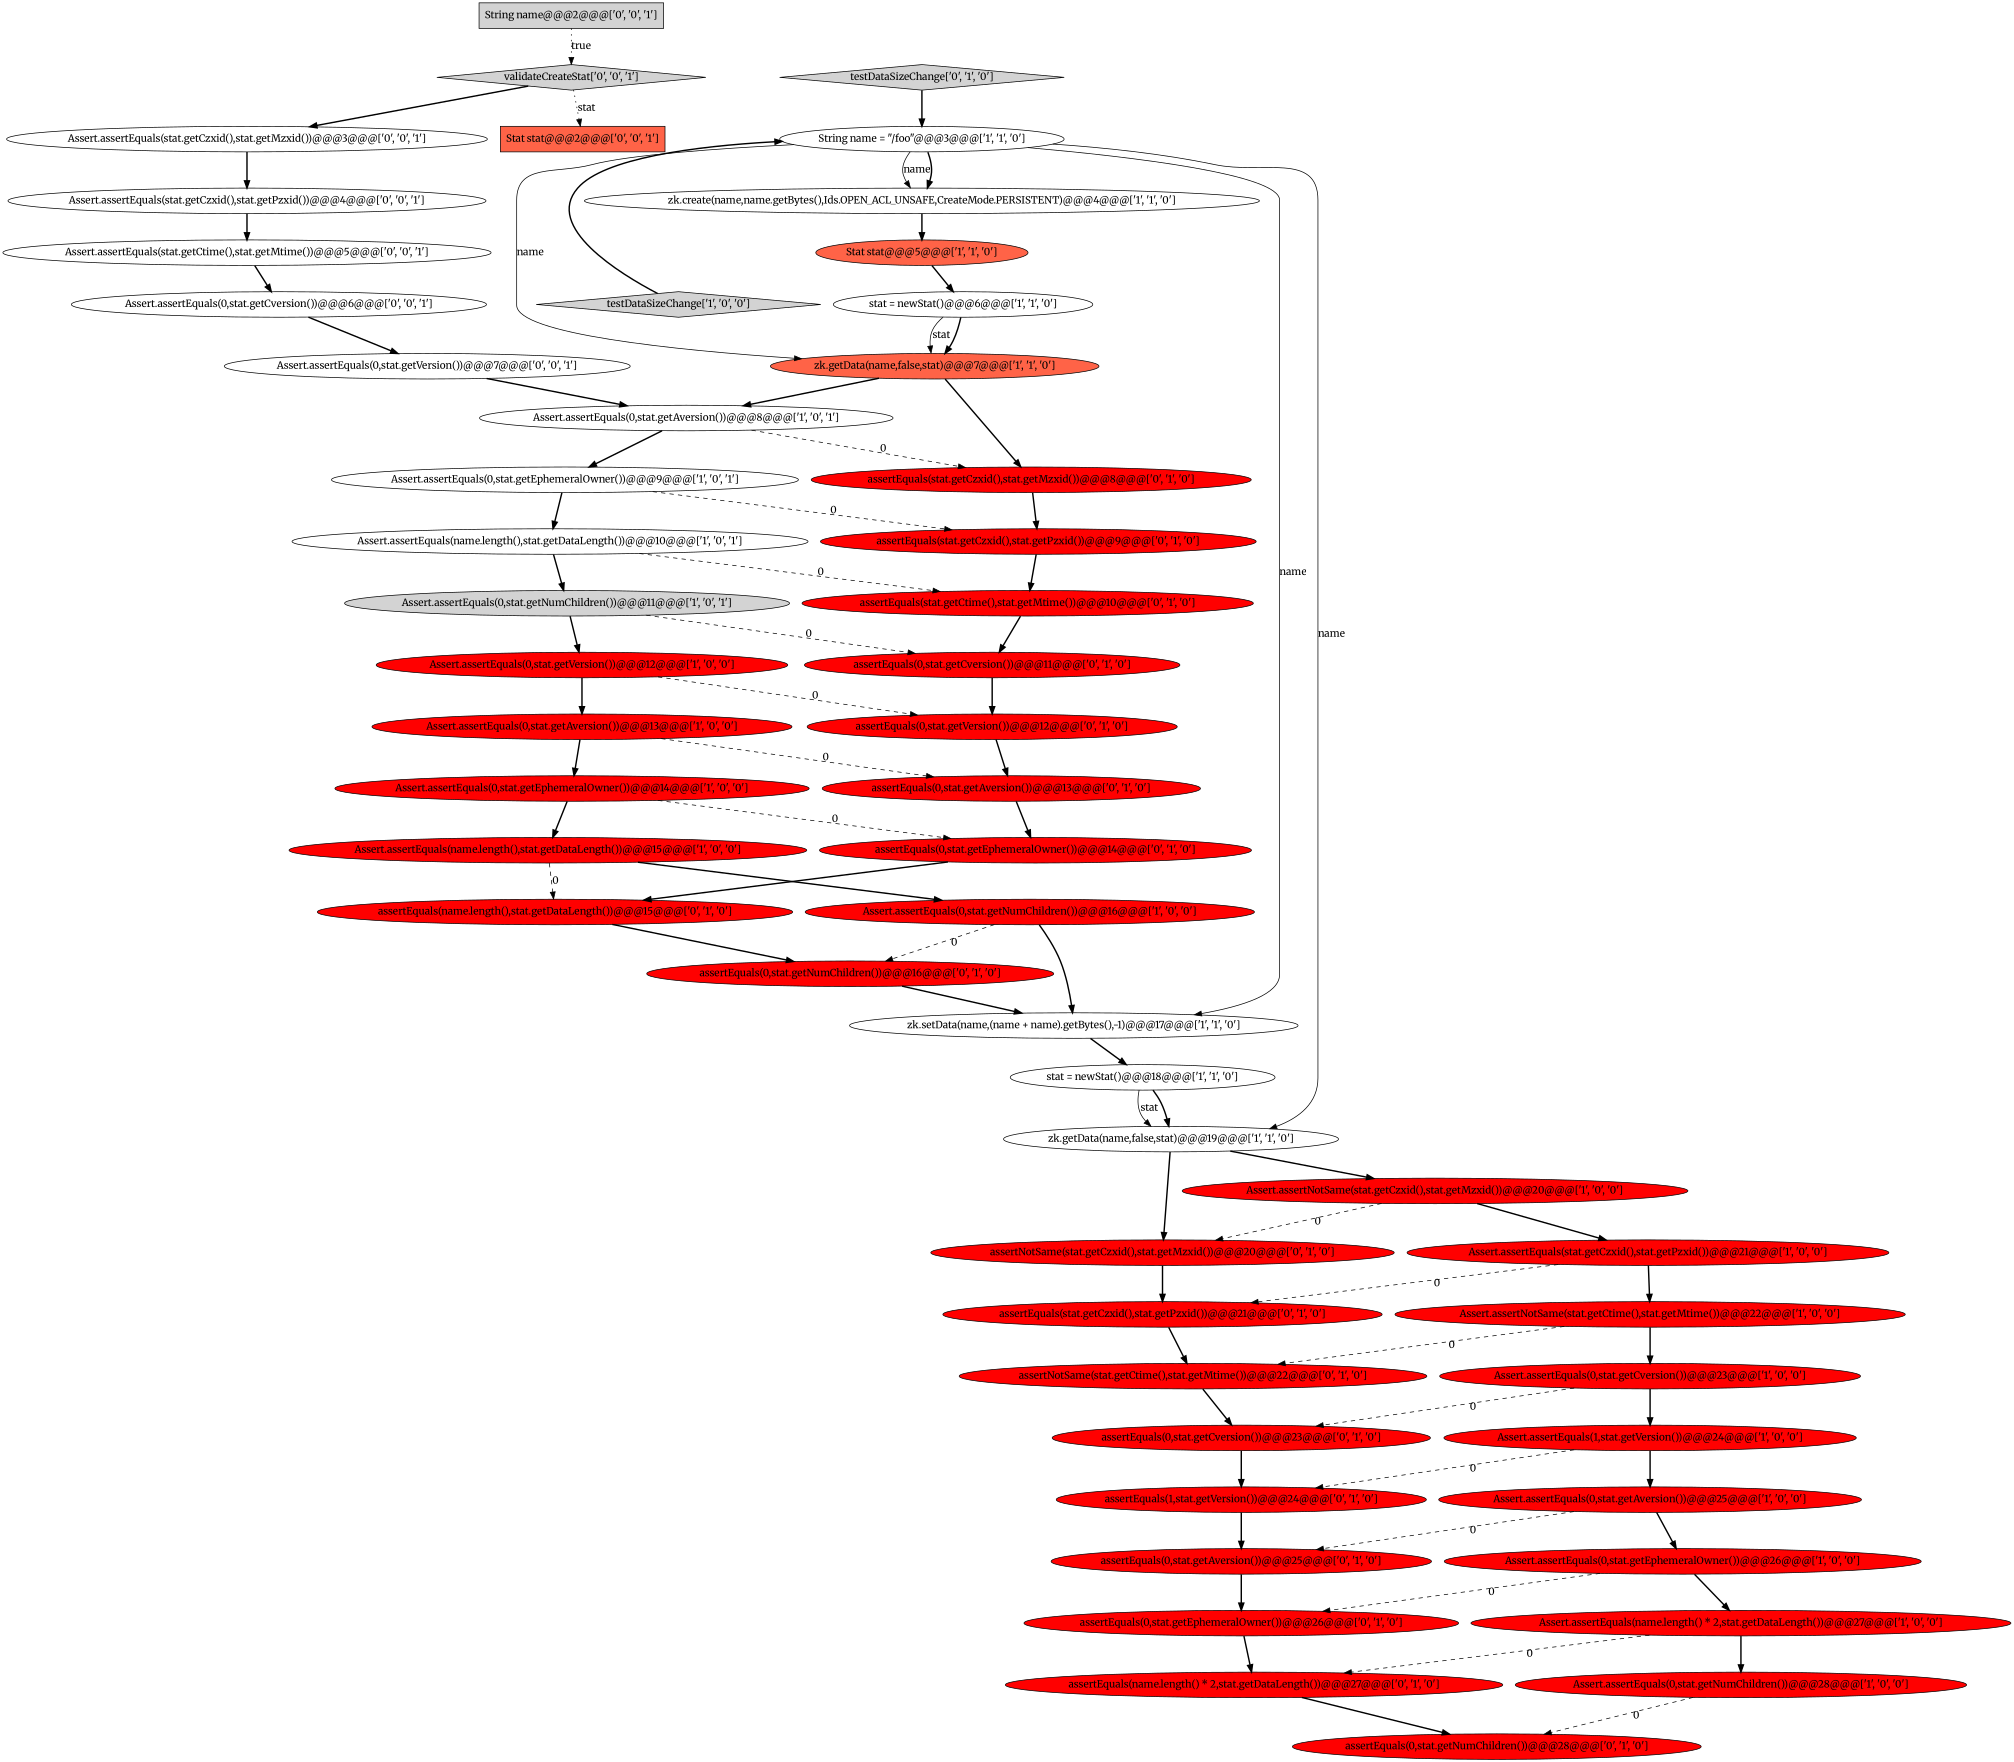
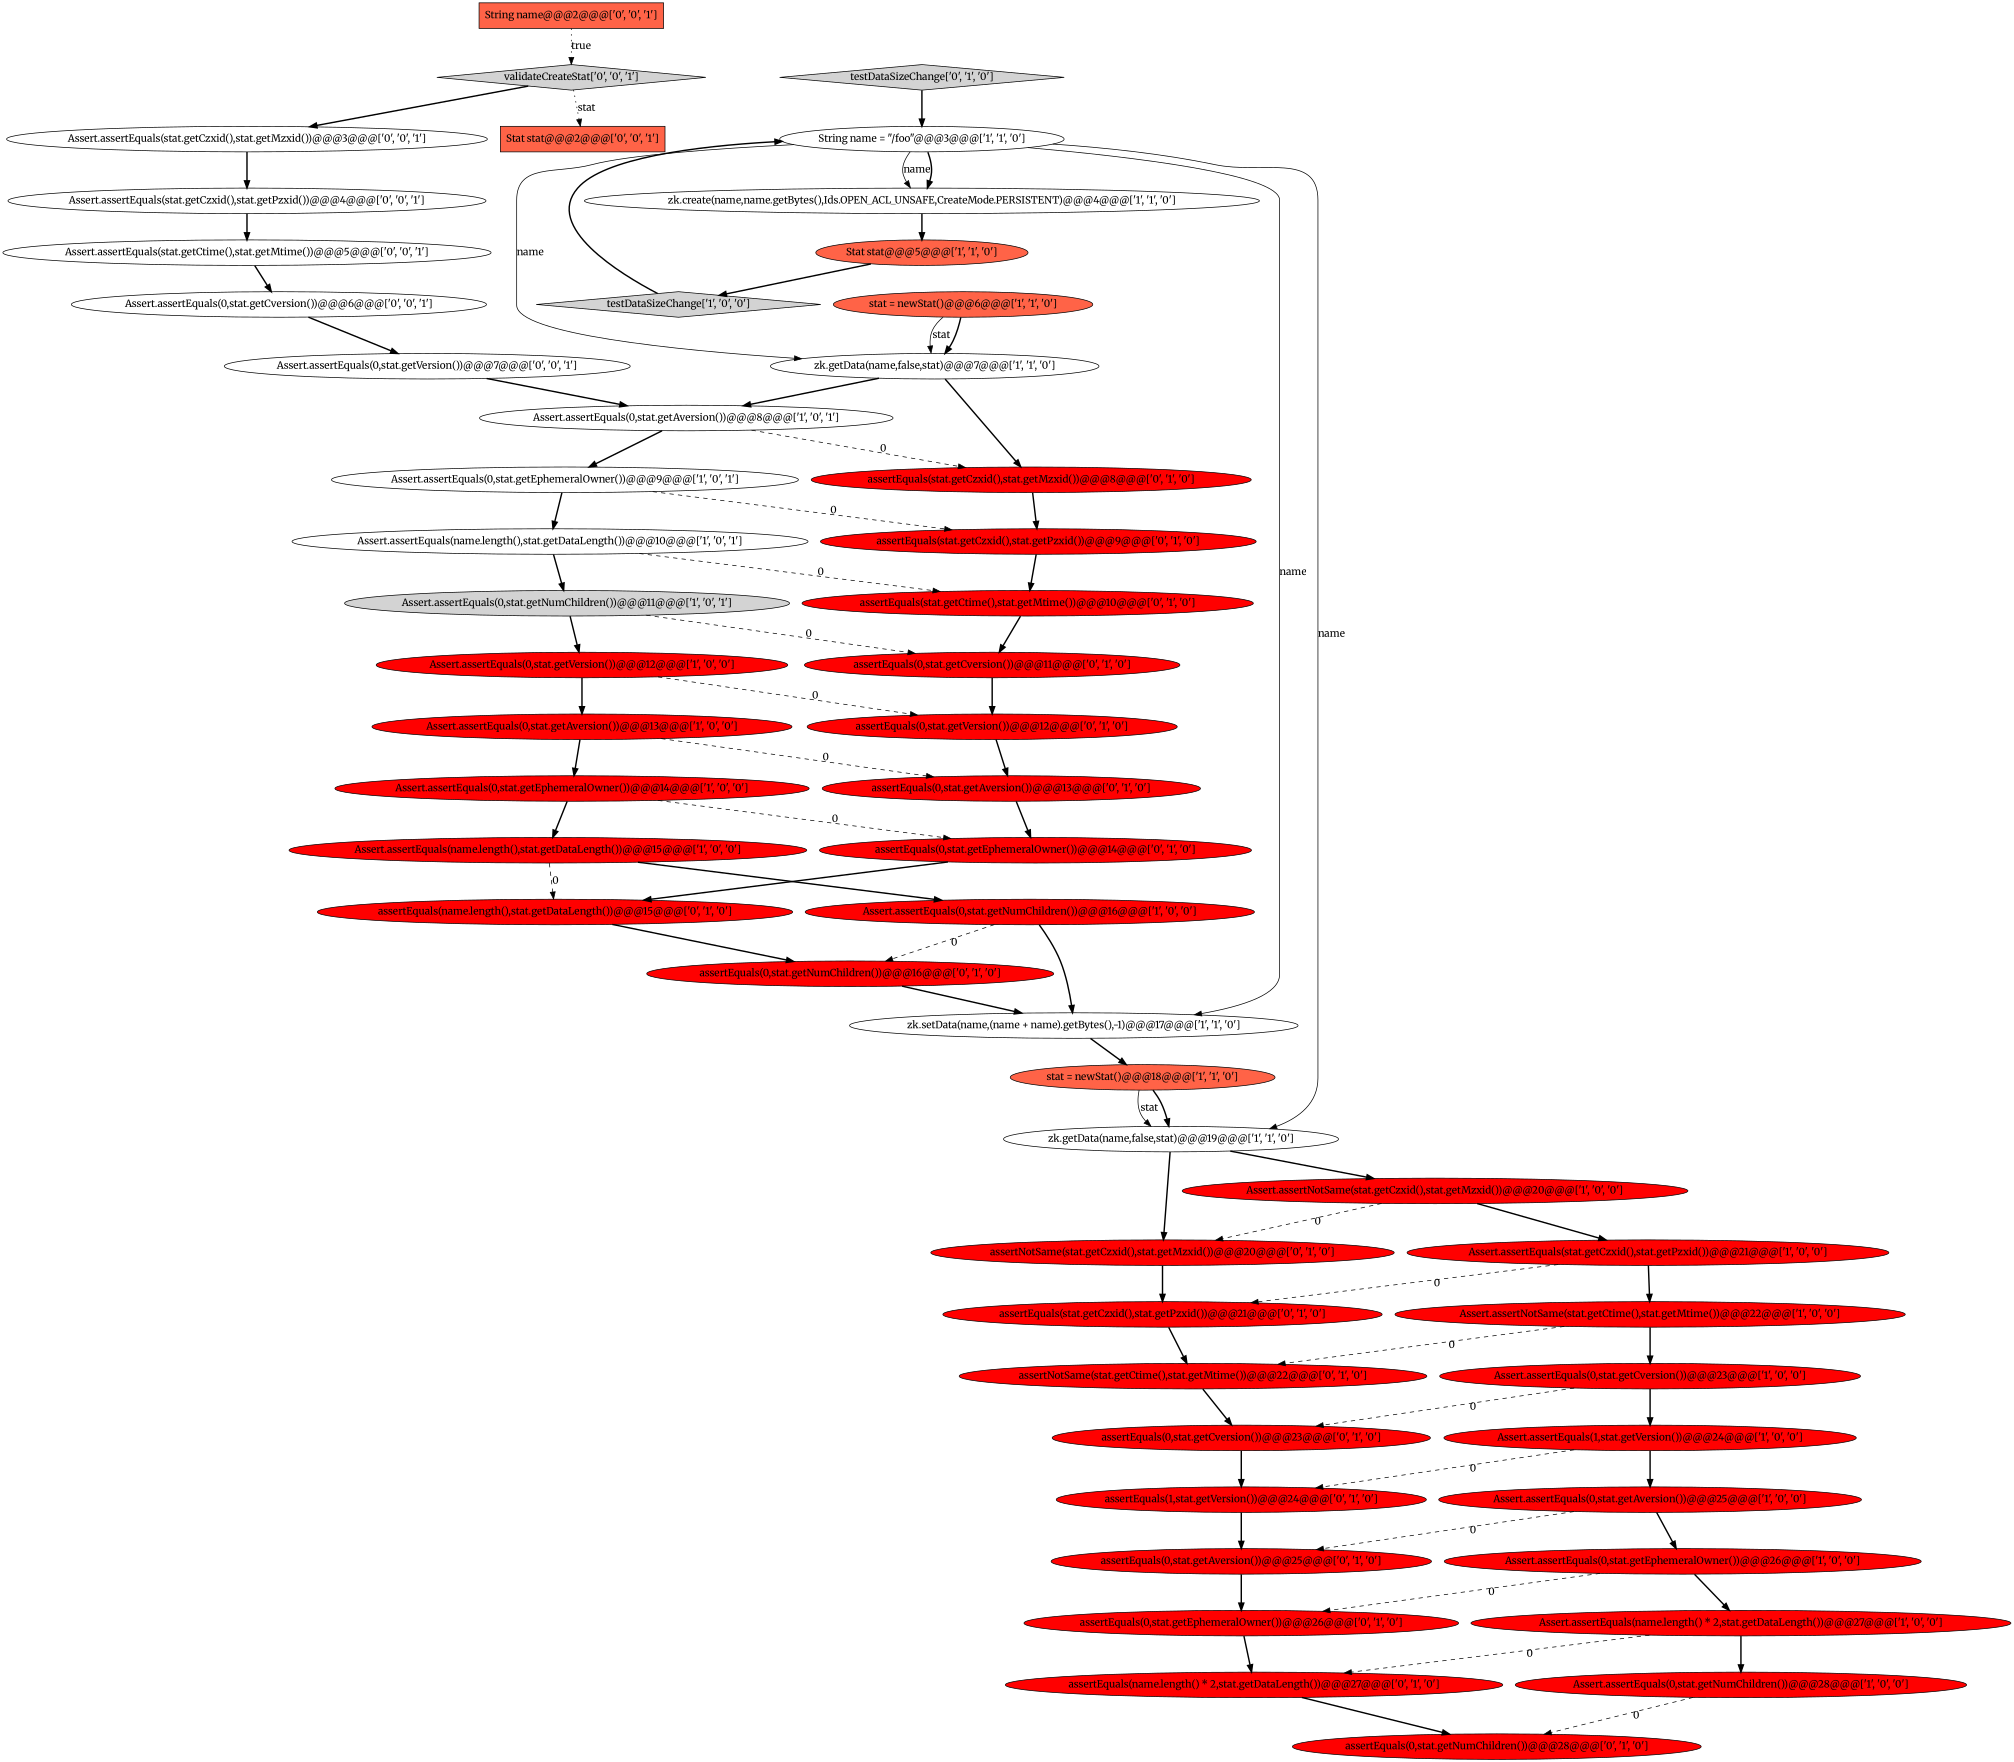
(571, 16) -> (571, 16)
(940, 276) -> (799, 279)
(963, 304) -> (963, 304)
(935, 366) -> (935, 366)
(1143, 1077) -> (1143, 1077)
